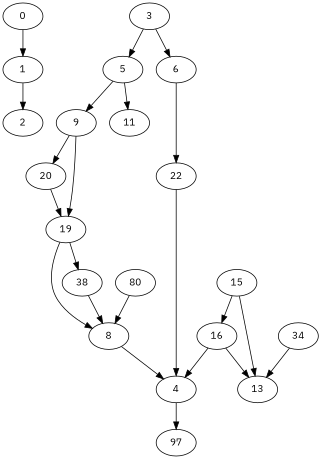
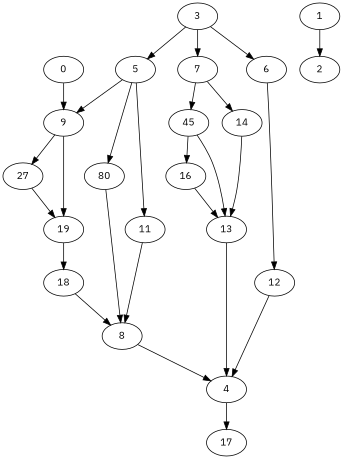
(23, 39) -> (64, 93)
none -> (198, 70)
none -> (121, 119)
(46, 176) -> (23, 176)
(176, 176) -> (275, 283)
(82, 283) -> (64, 283)
(237, 283) -> (189, 123)
(53, 290) -> (134, 279)
(298, 336) -> (242, 123)
(199, 360) -> (227, 306)
(176, 443) -> (227, 443)
